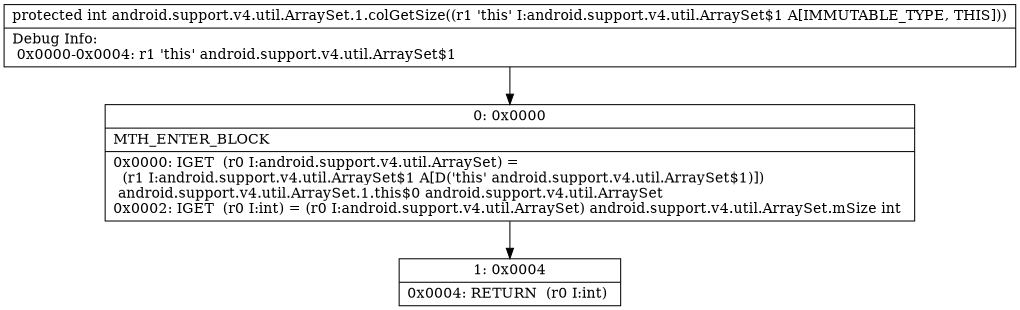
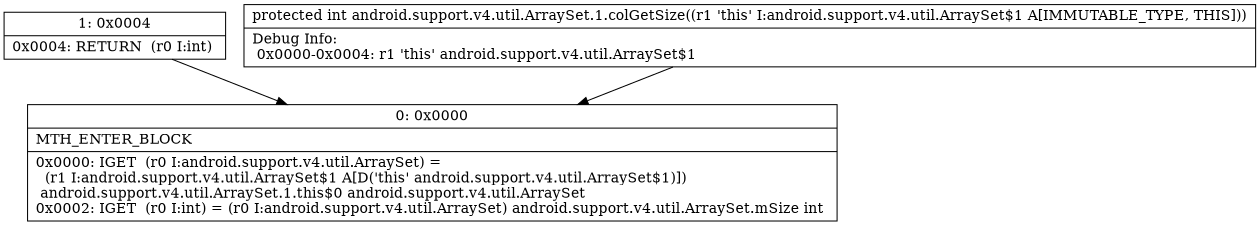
(510, 235) -> (225, 80)
